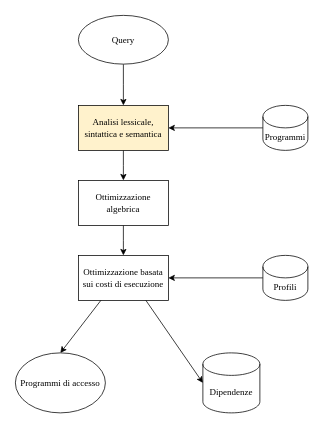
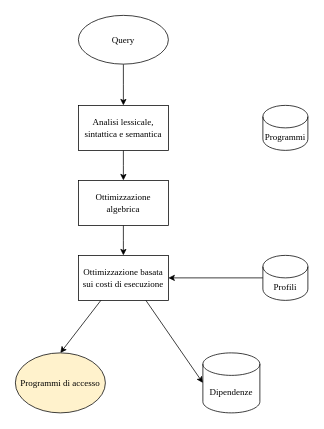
(123, 128) -> (123, 128)
(175, 128) -> none
(60, 383) -> (60, 383)
